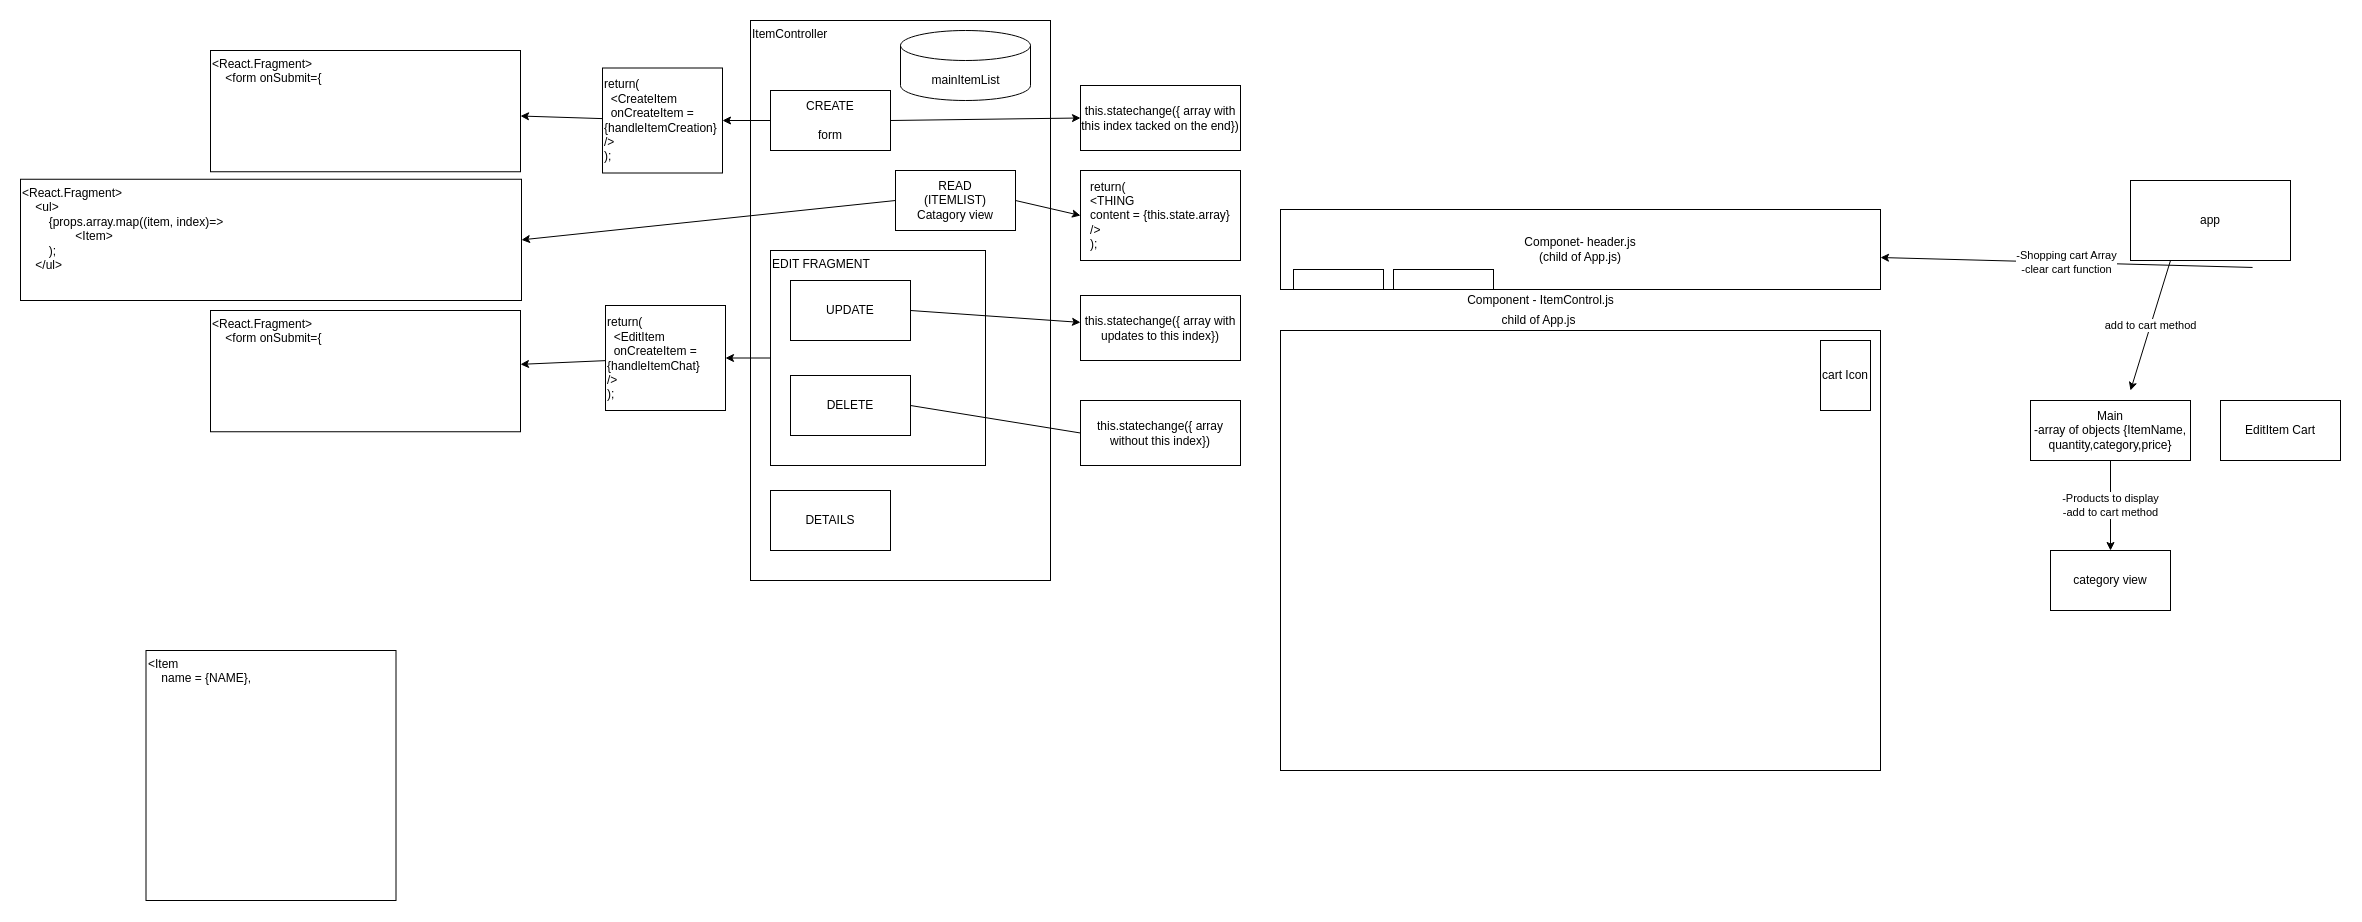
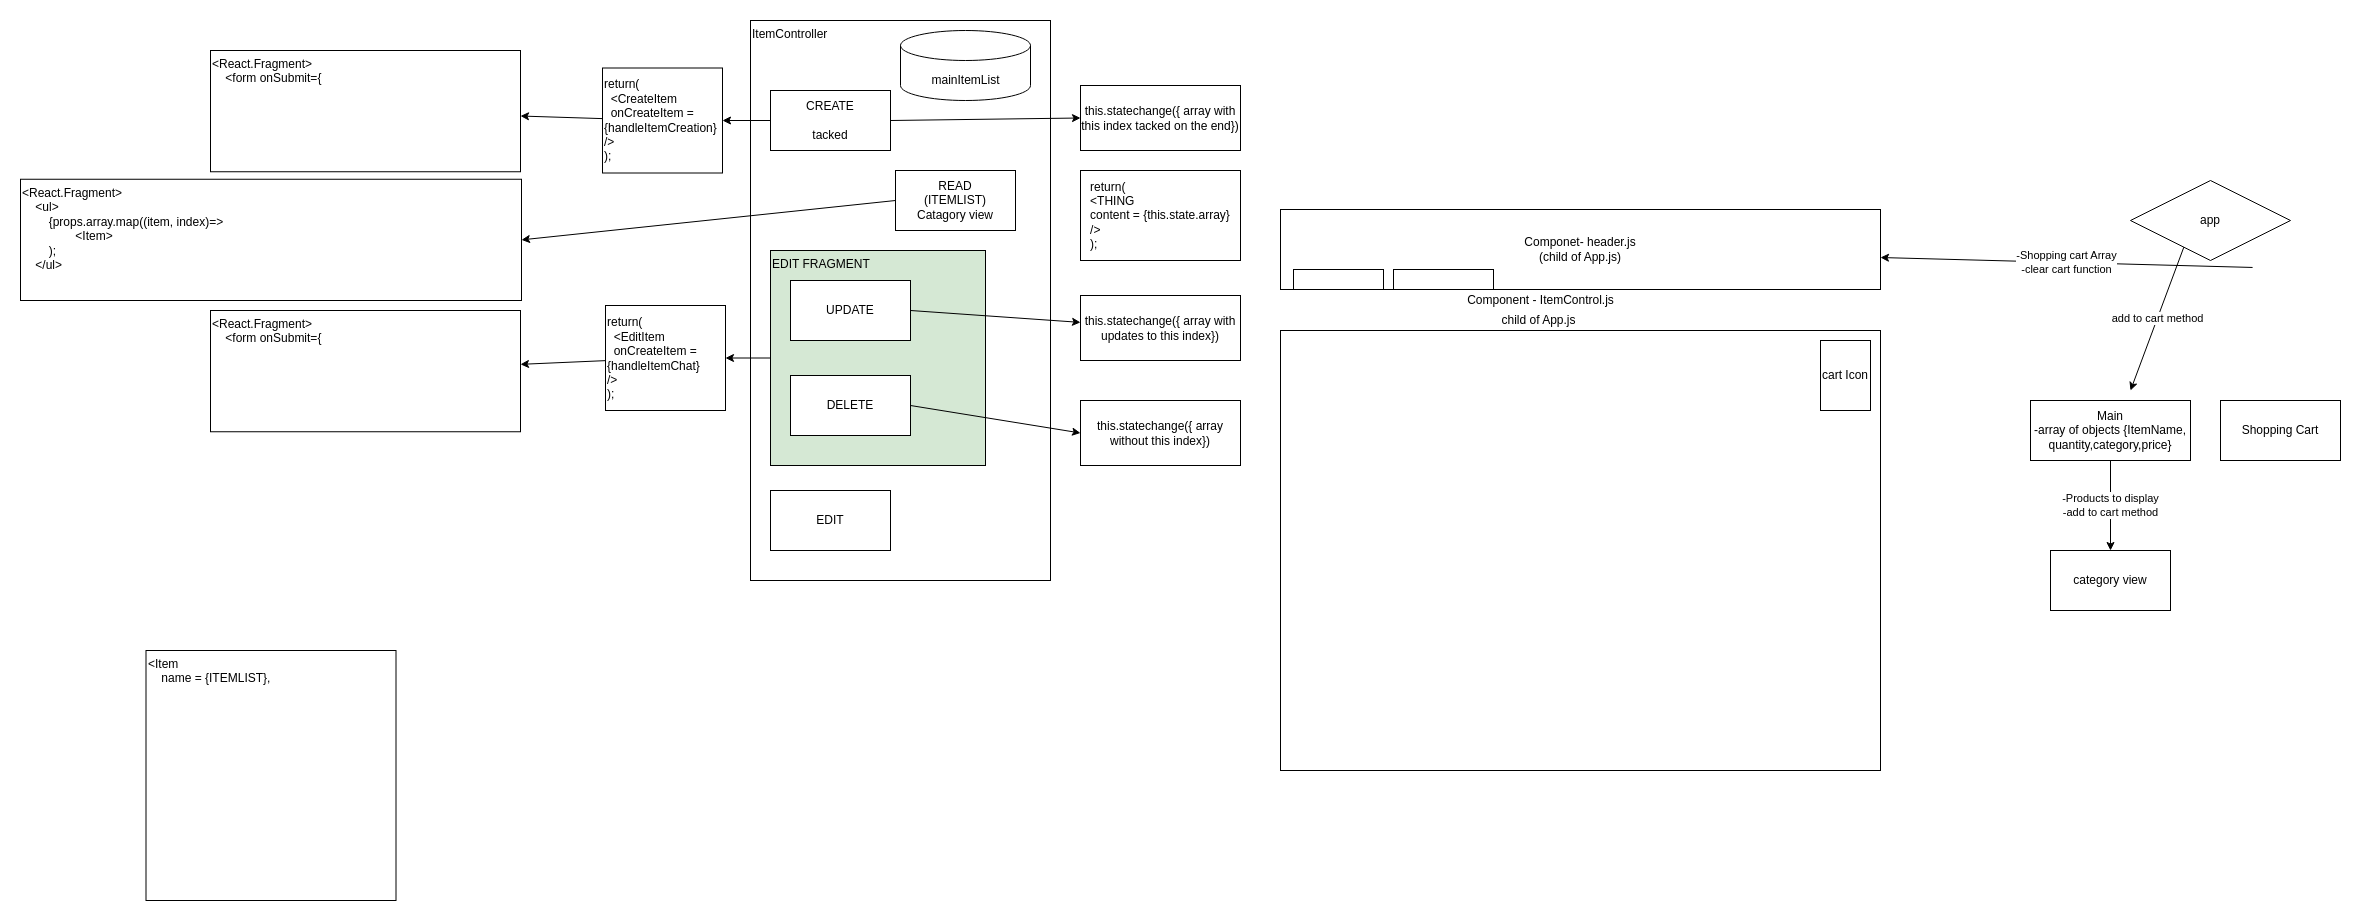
(831, 121) -> (831, 121)
(1045, 207) -> none
(2211, 221) -> (2211, 221)
(878, 358) -> (878, 358)
(2281, 431) -> (2281, 431)
(1075, 432) -> (1072, 432)
(831, 521) -> (831, 521)
(191, 672) -> (204, 672)
